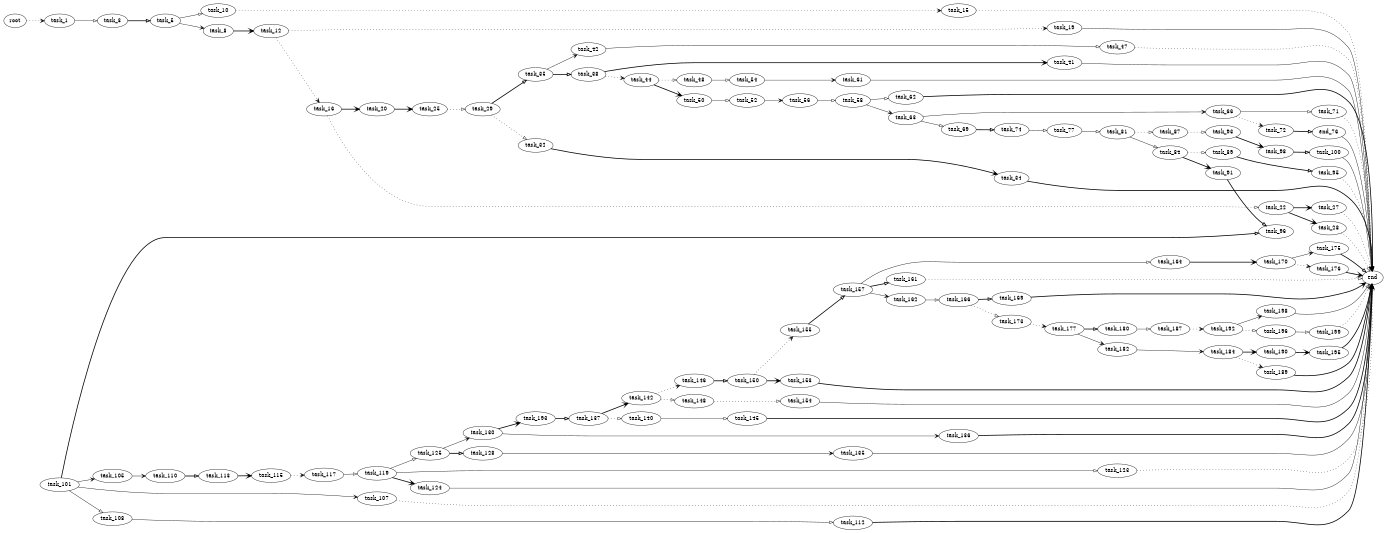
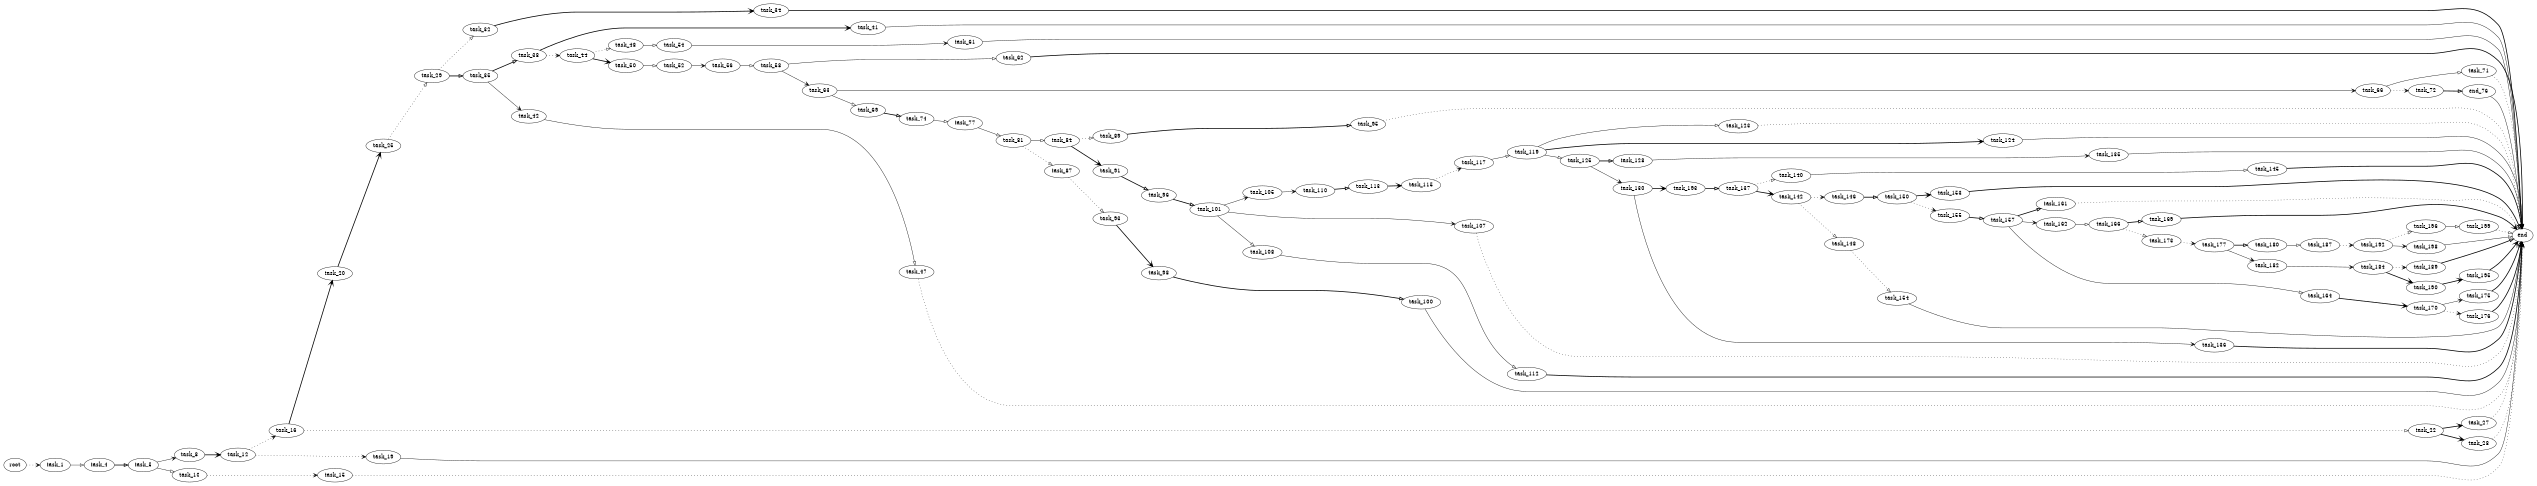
(112, 21) -> (99, 465)
(575, 238) -> (1182, 202)
